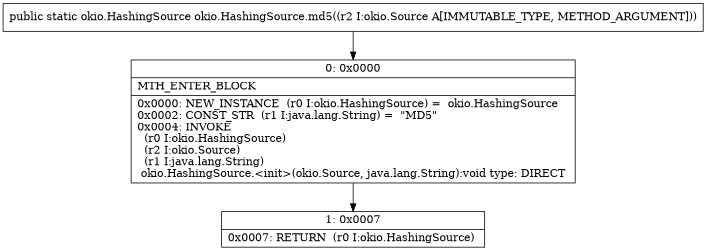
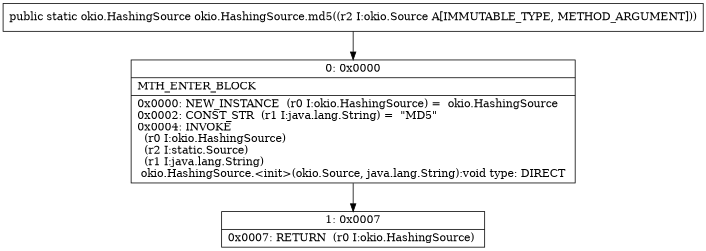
(189, 150) -> (193, 150)
